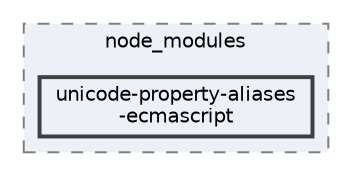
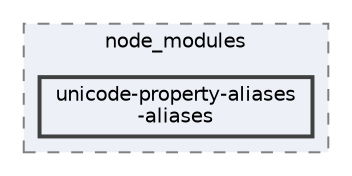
(176, 107) -> (176, 107)
